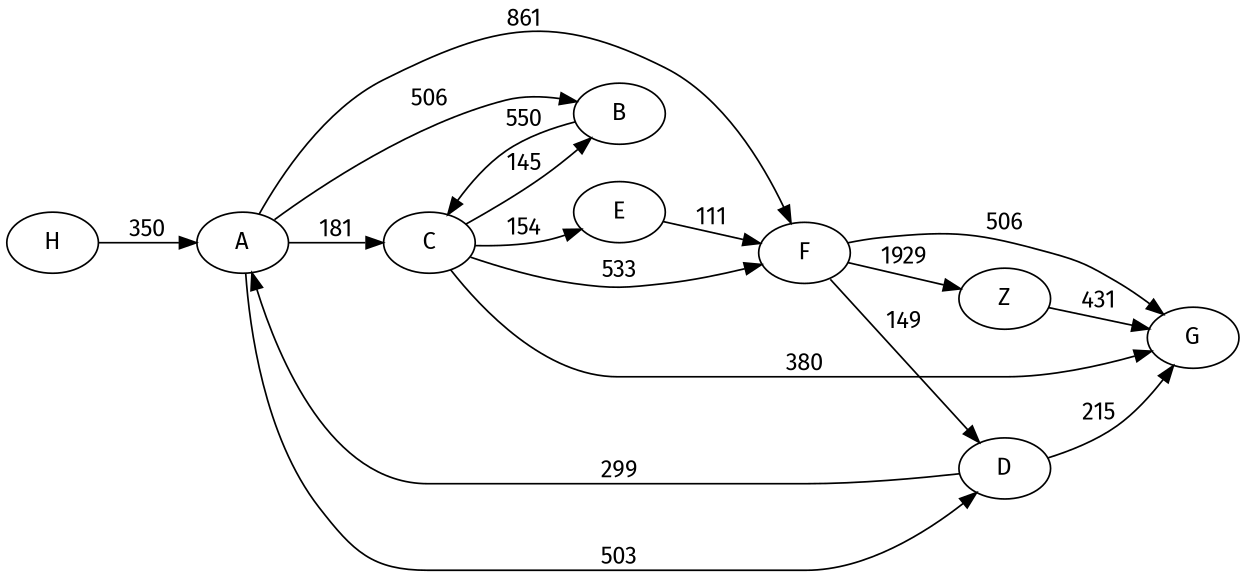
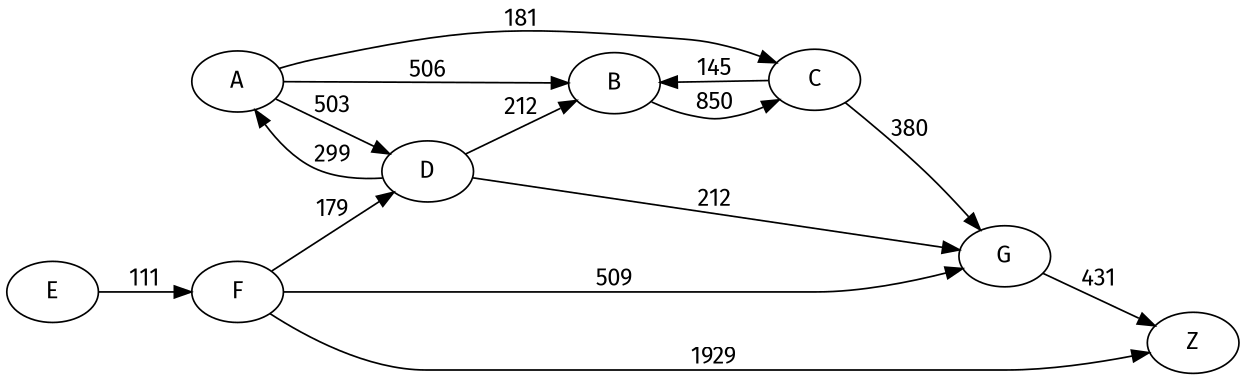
(524, 32) -> none
(524, 120) -> (715, 103)
none -> (513, 131)
(1005, 223) -> (614, 279)
(53, 243) -> none
(521, 244) -> none
(607, 287) -> none
(1091, 316) -> (1091, 296)
(905, 322) -> (333, 210)
(1099, 413) -> (715, 199)
